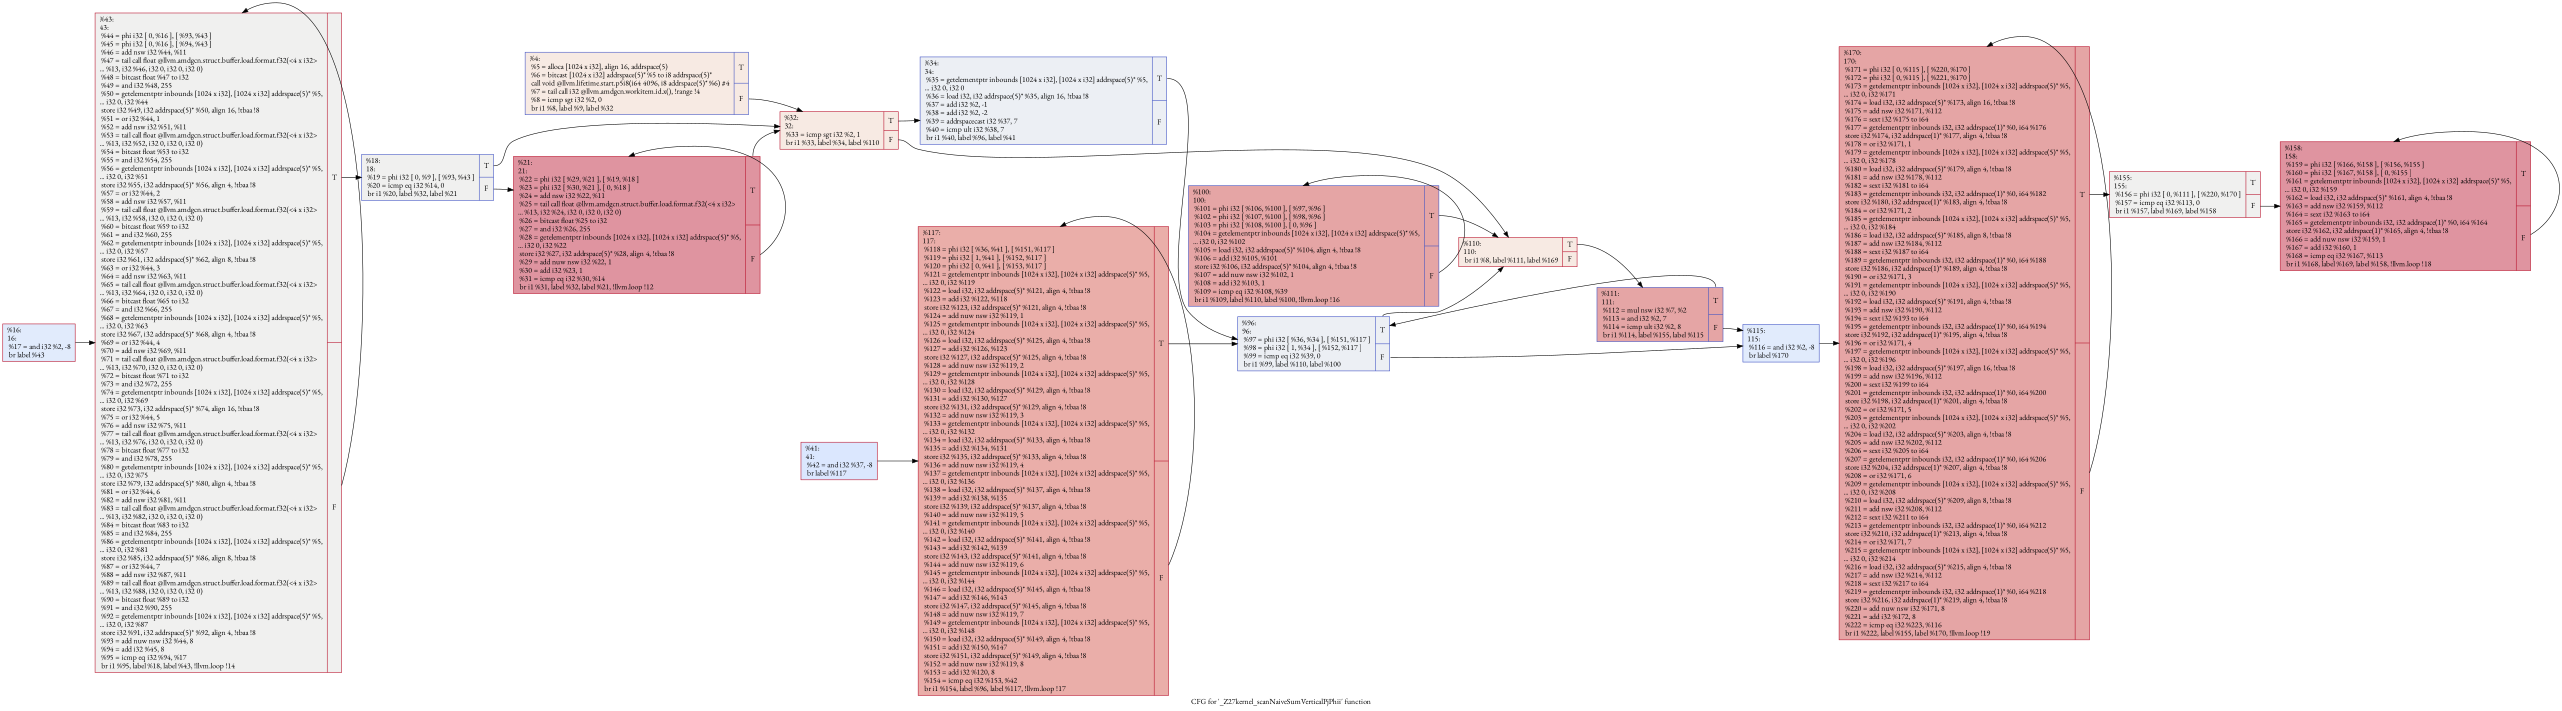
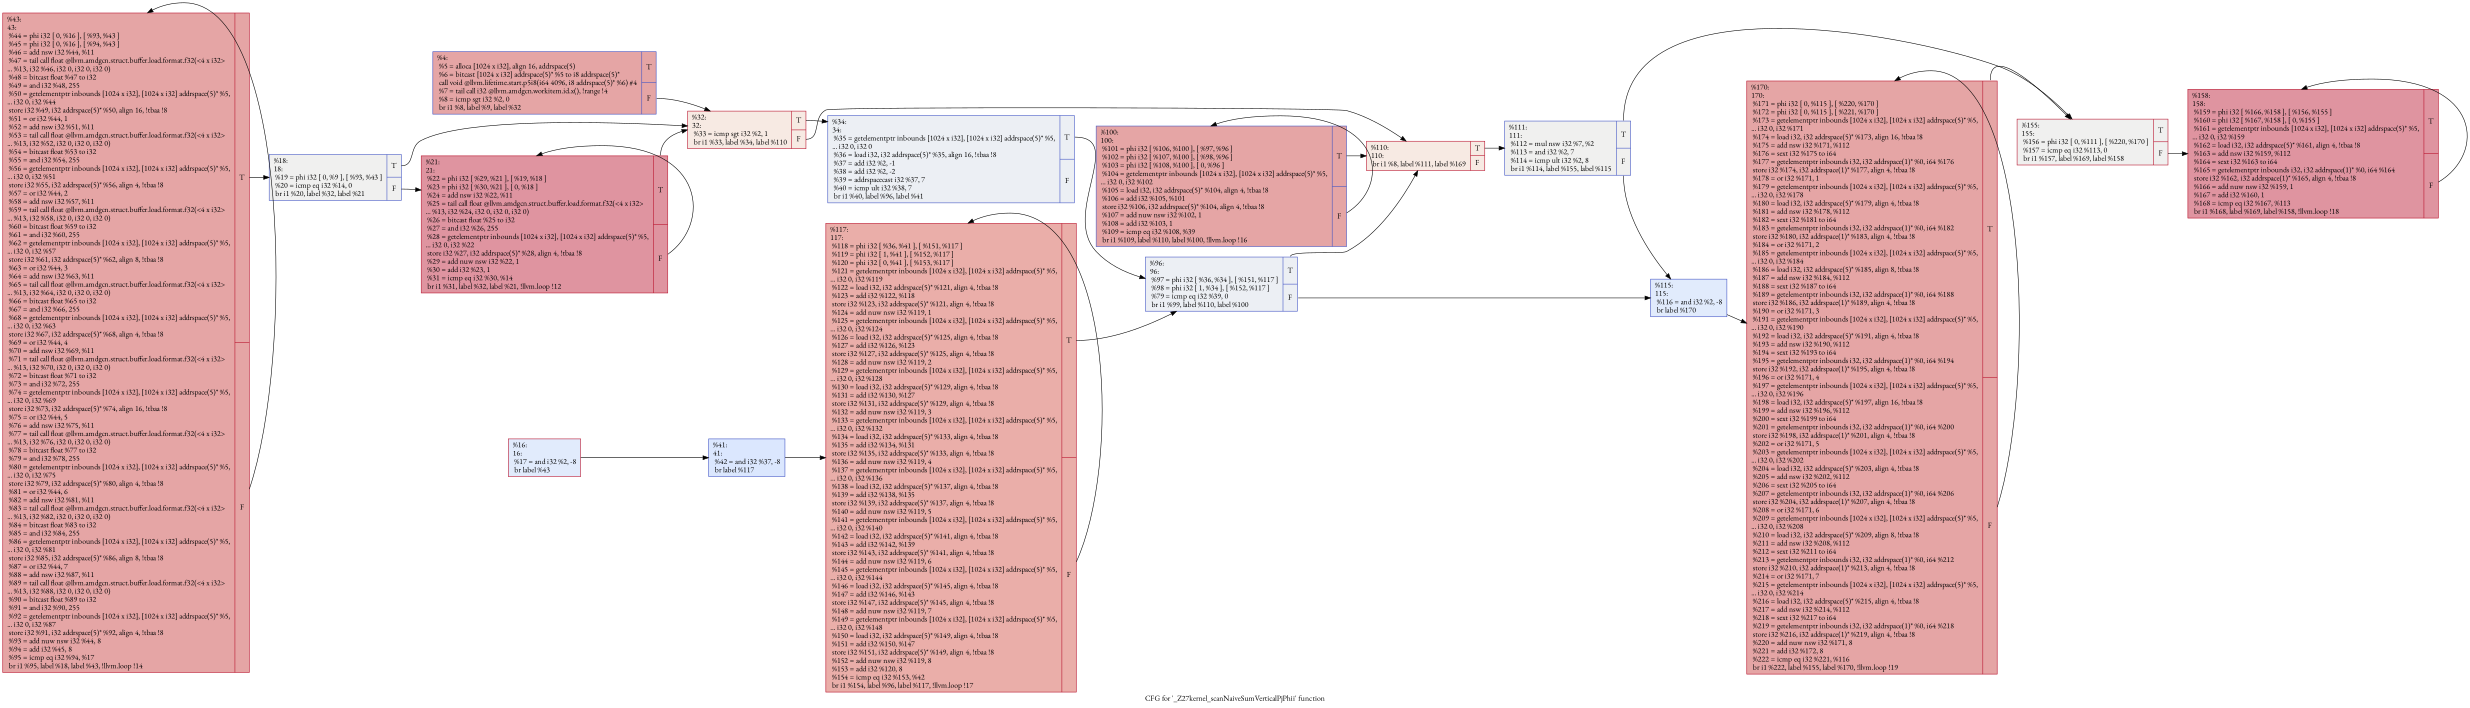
(637, 83) -> (544, 83)
(1556, 291) -> (1833, 31)
(1660, 315) -> (1568, 148)
(82, 343) -> (642, 458)
(218, 343) -> (126, 343)
(1281, 356) -> (1189, 296)
(839, 461) -> (747, 458)
(1893, 625) -> (1800, 659)
